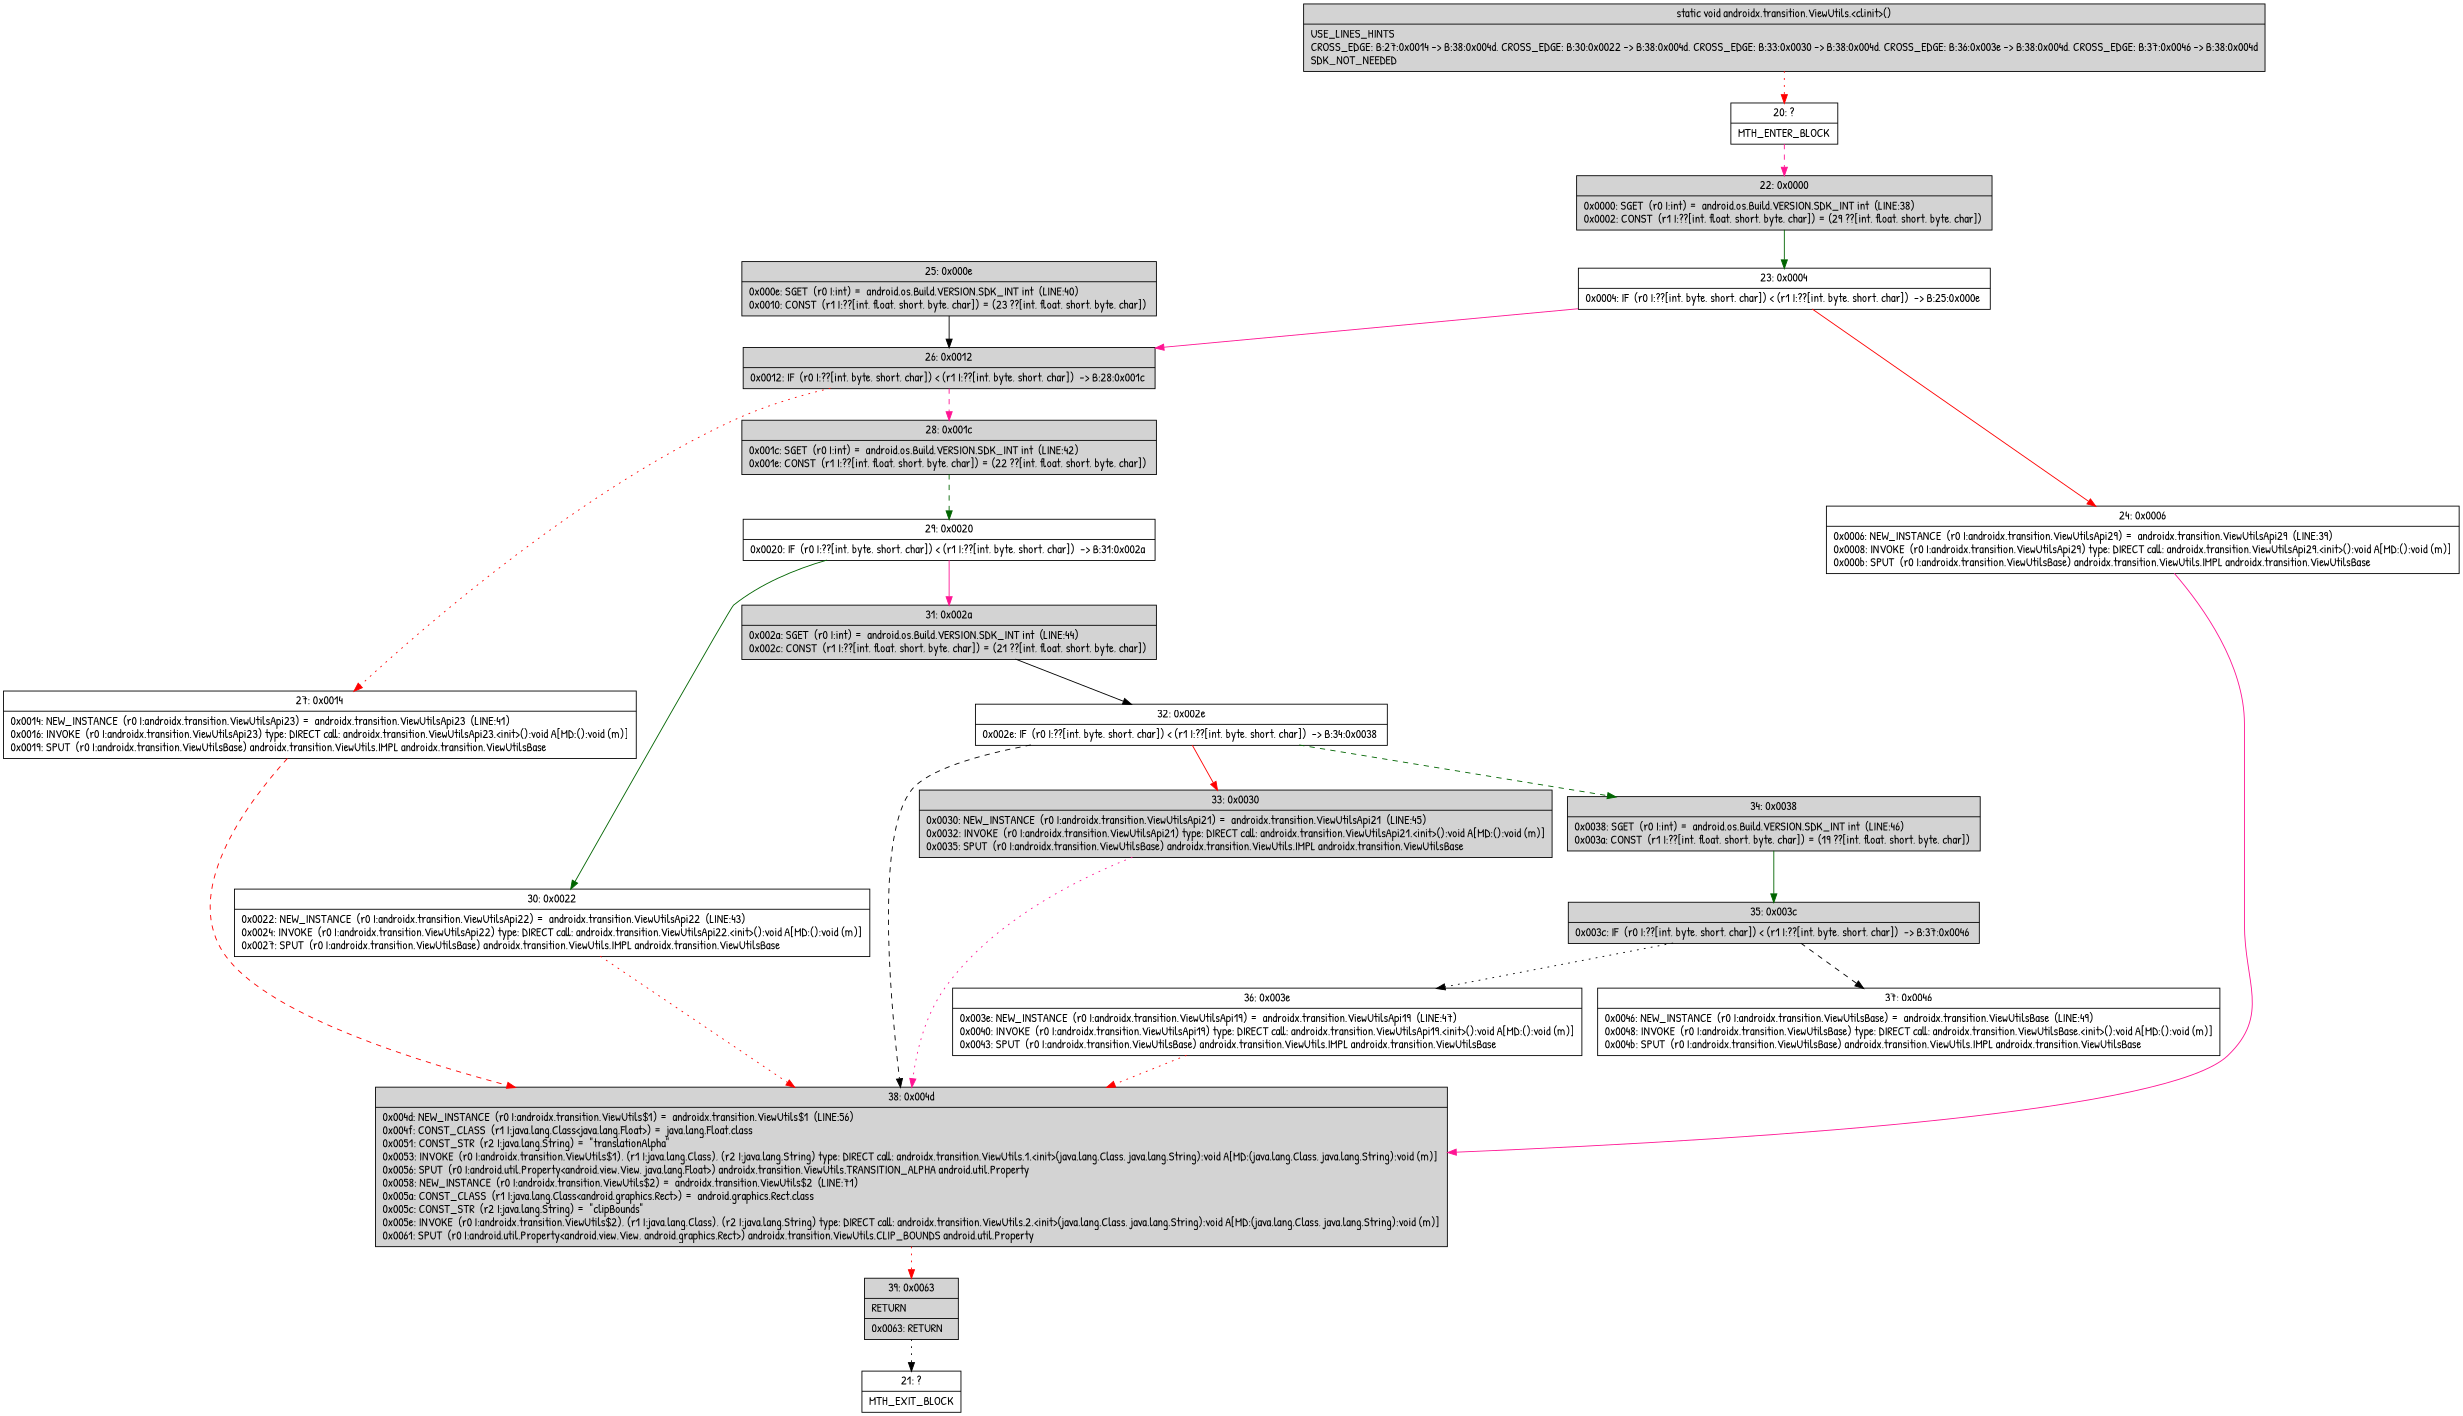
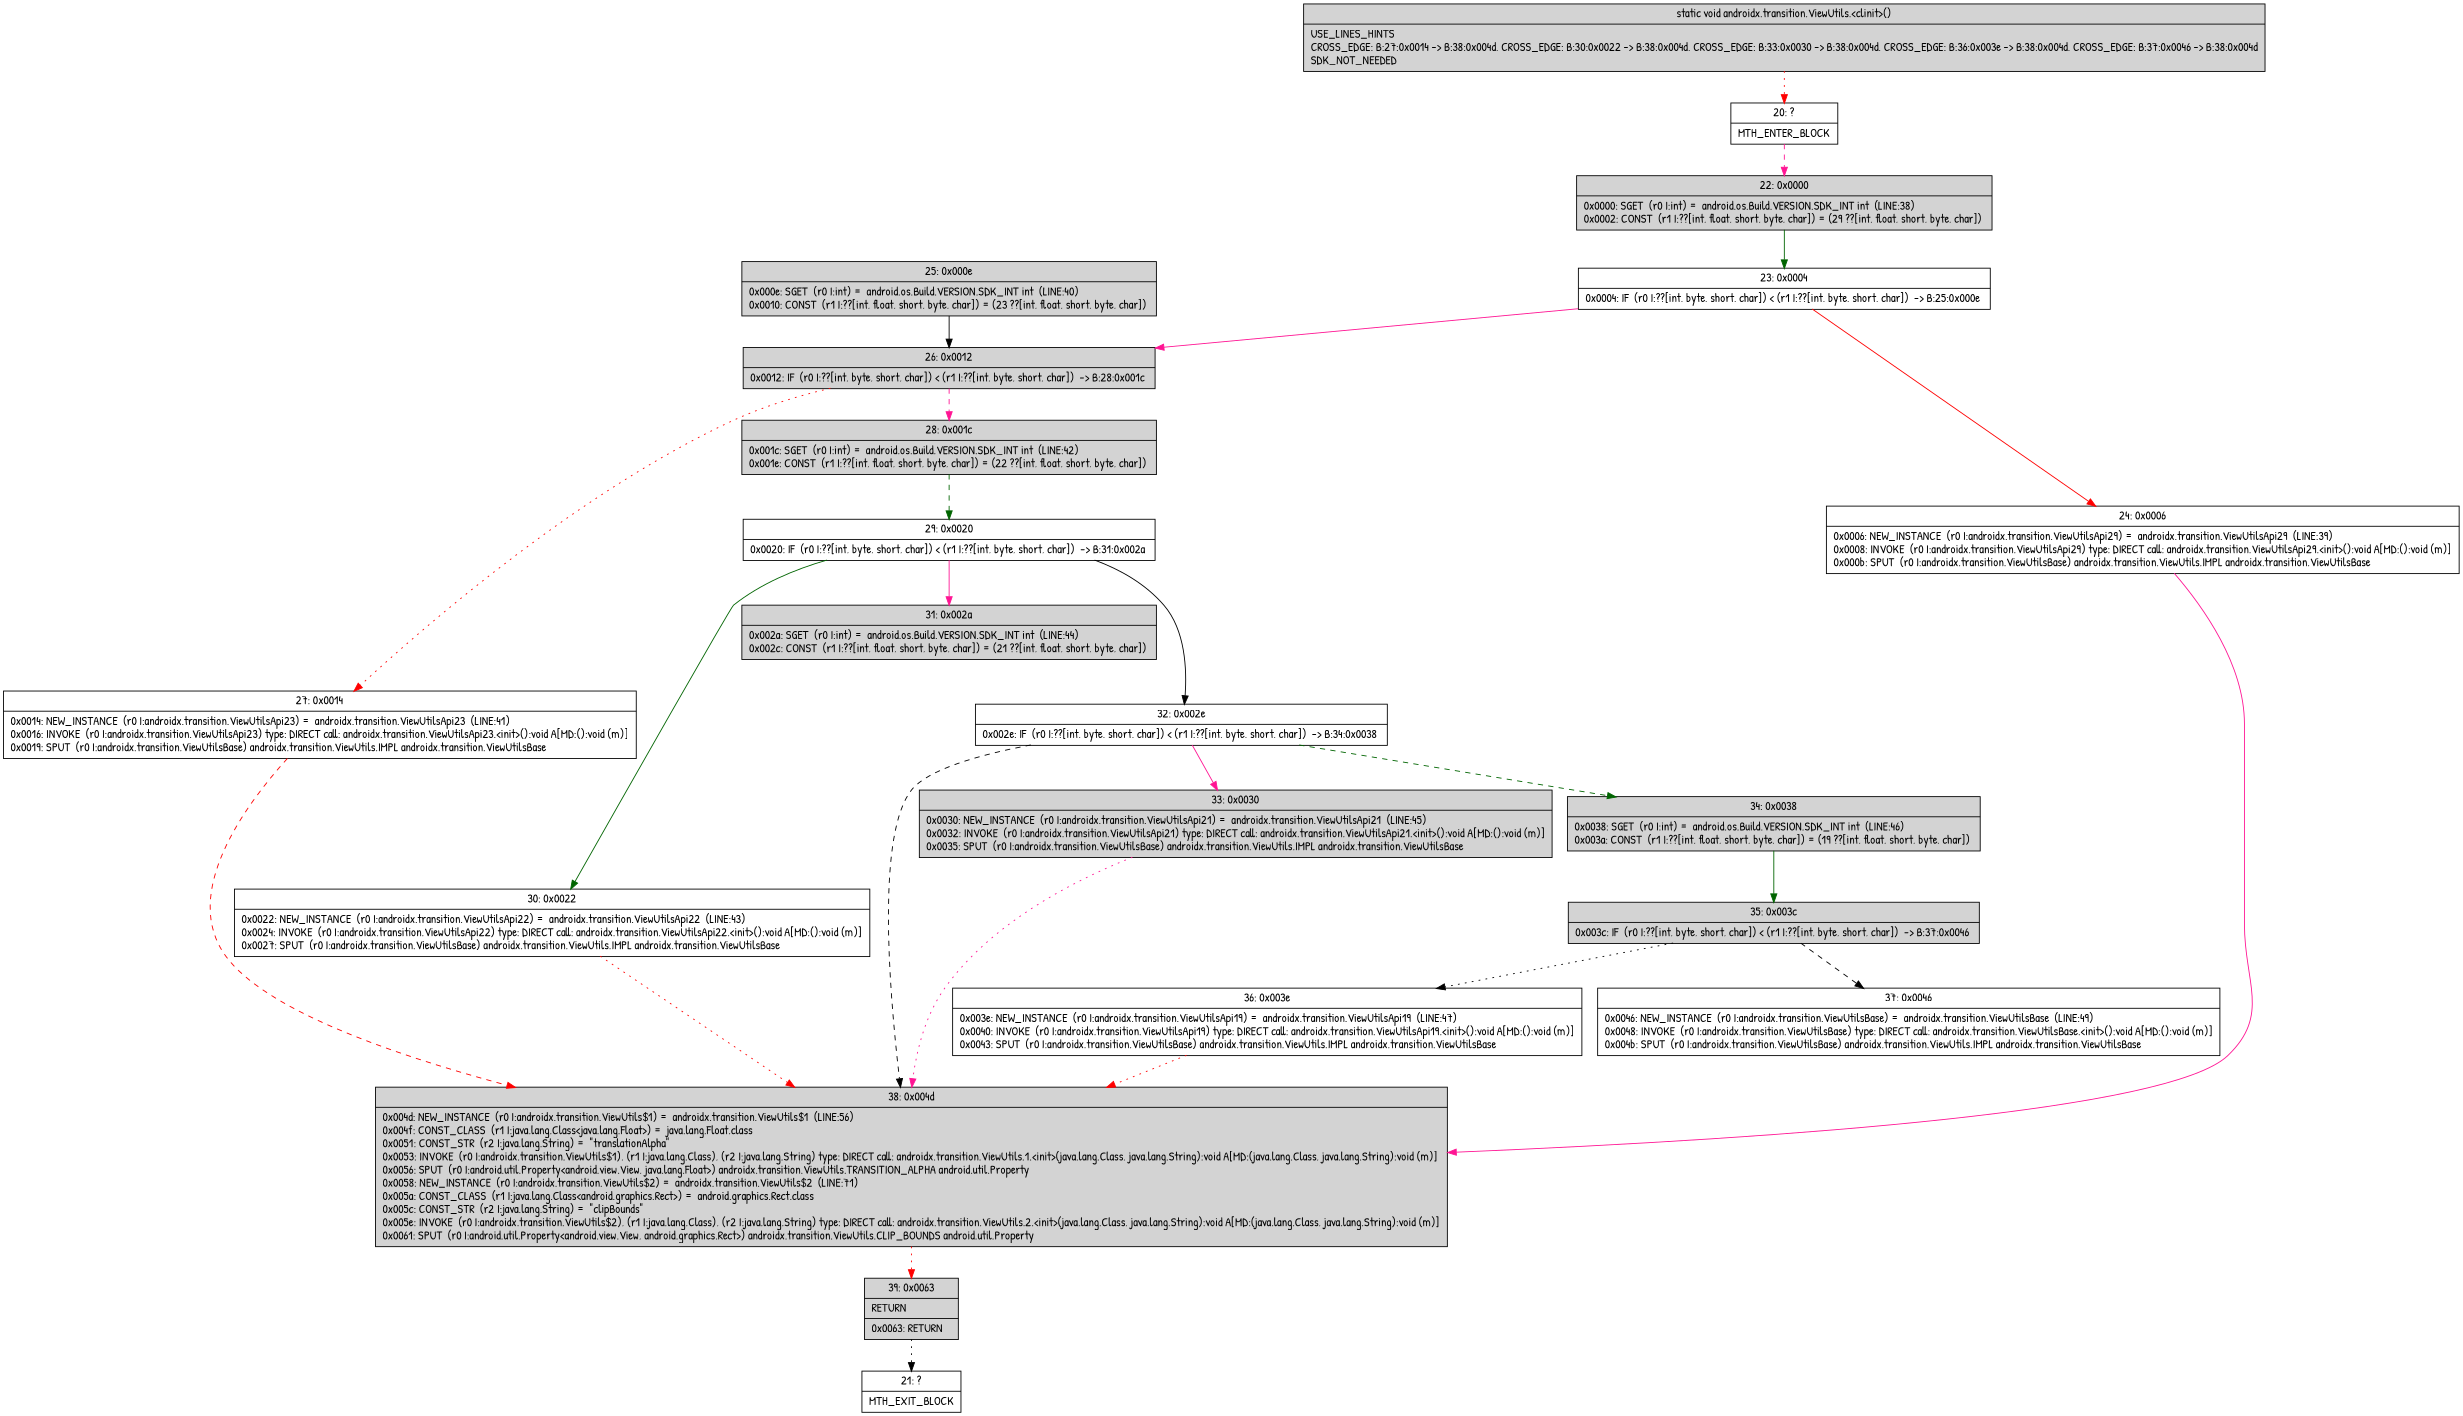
(1069, 680) -> (1167, 610)
(1203, 764) -> (1203, 764)
